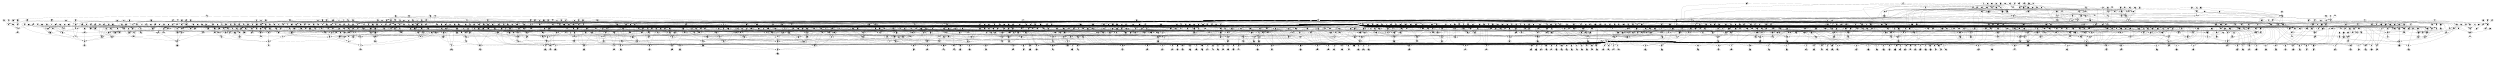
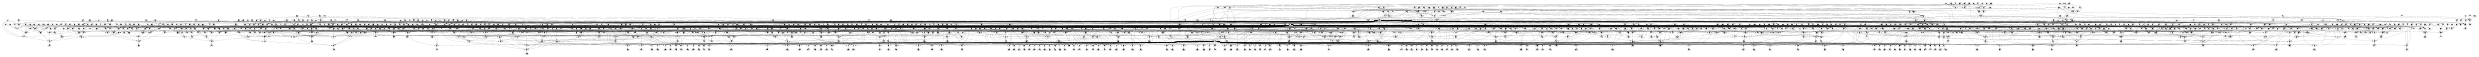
(82, 24) -> none
